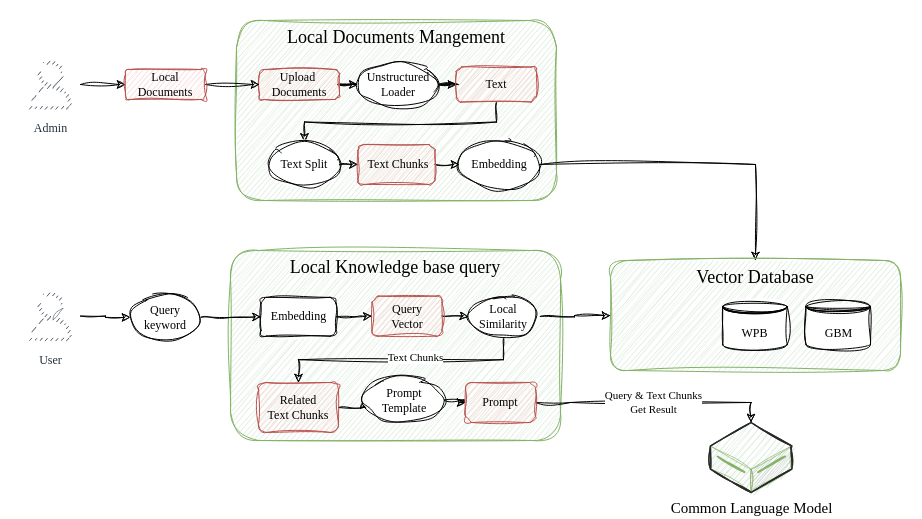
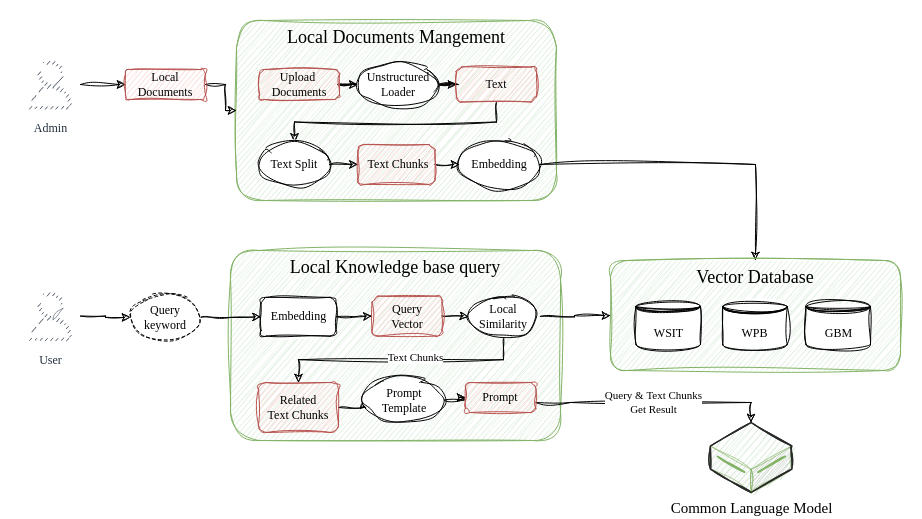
(227, 85) -> (226, 96)
(305, 165) -> (295, 165)
(166, 317) -> (166, 317)
none -> (668, 326)
(501, 403) -> (501, 398)
